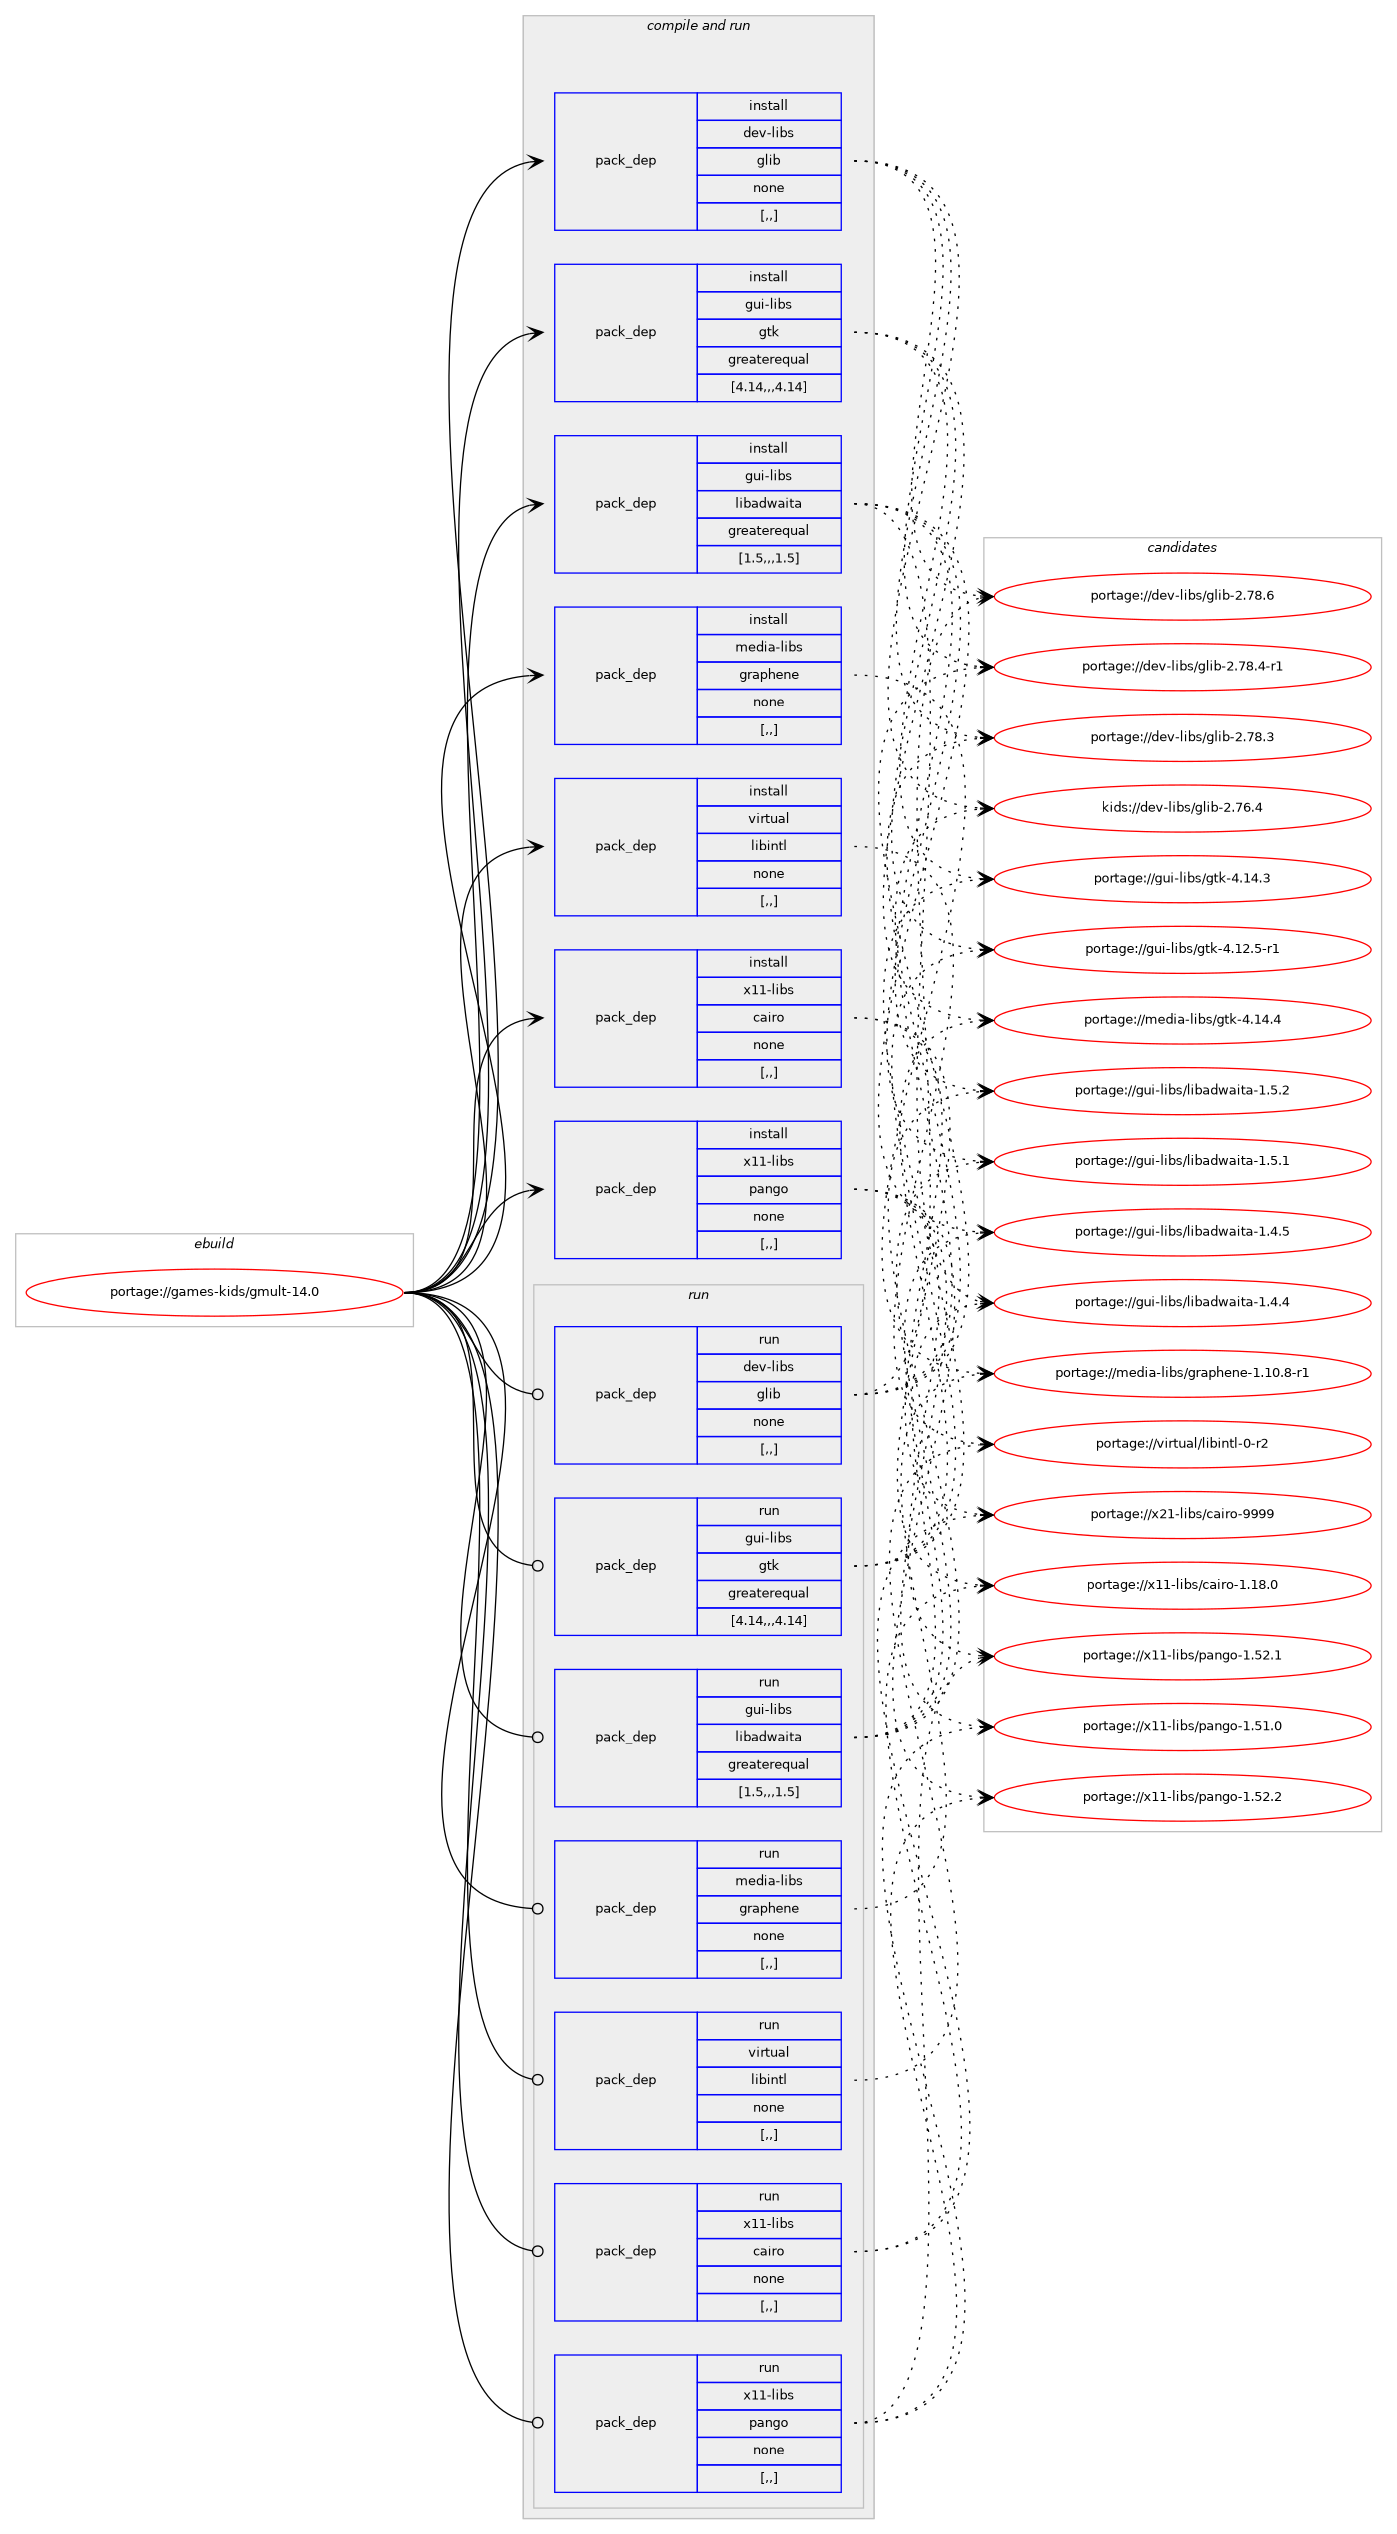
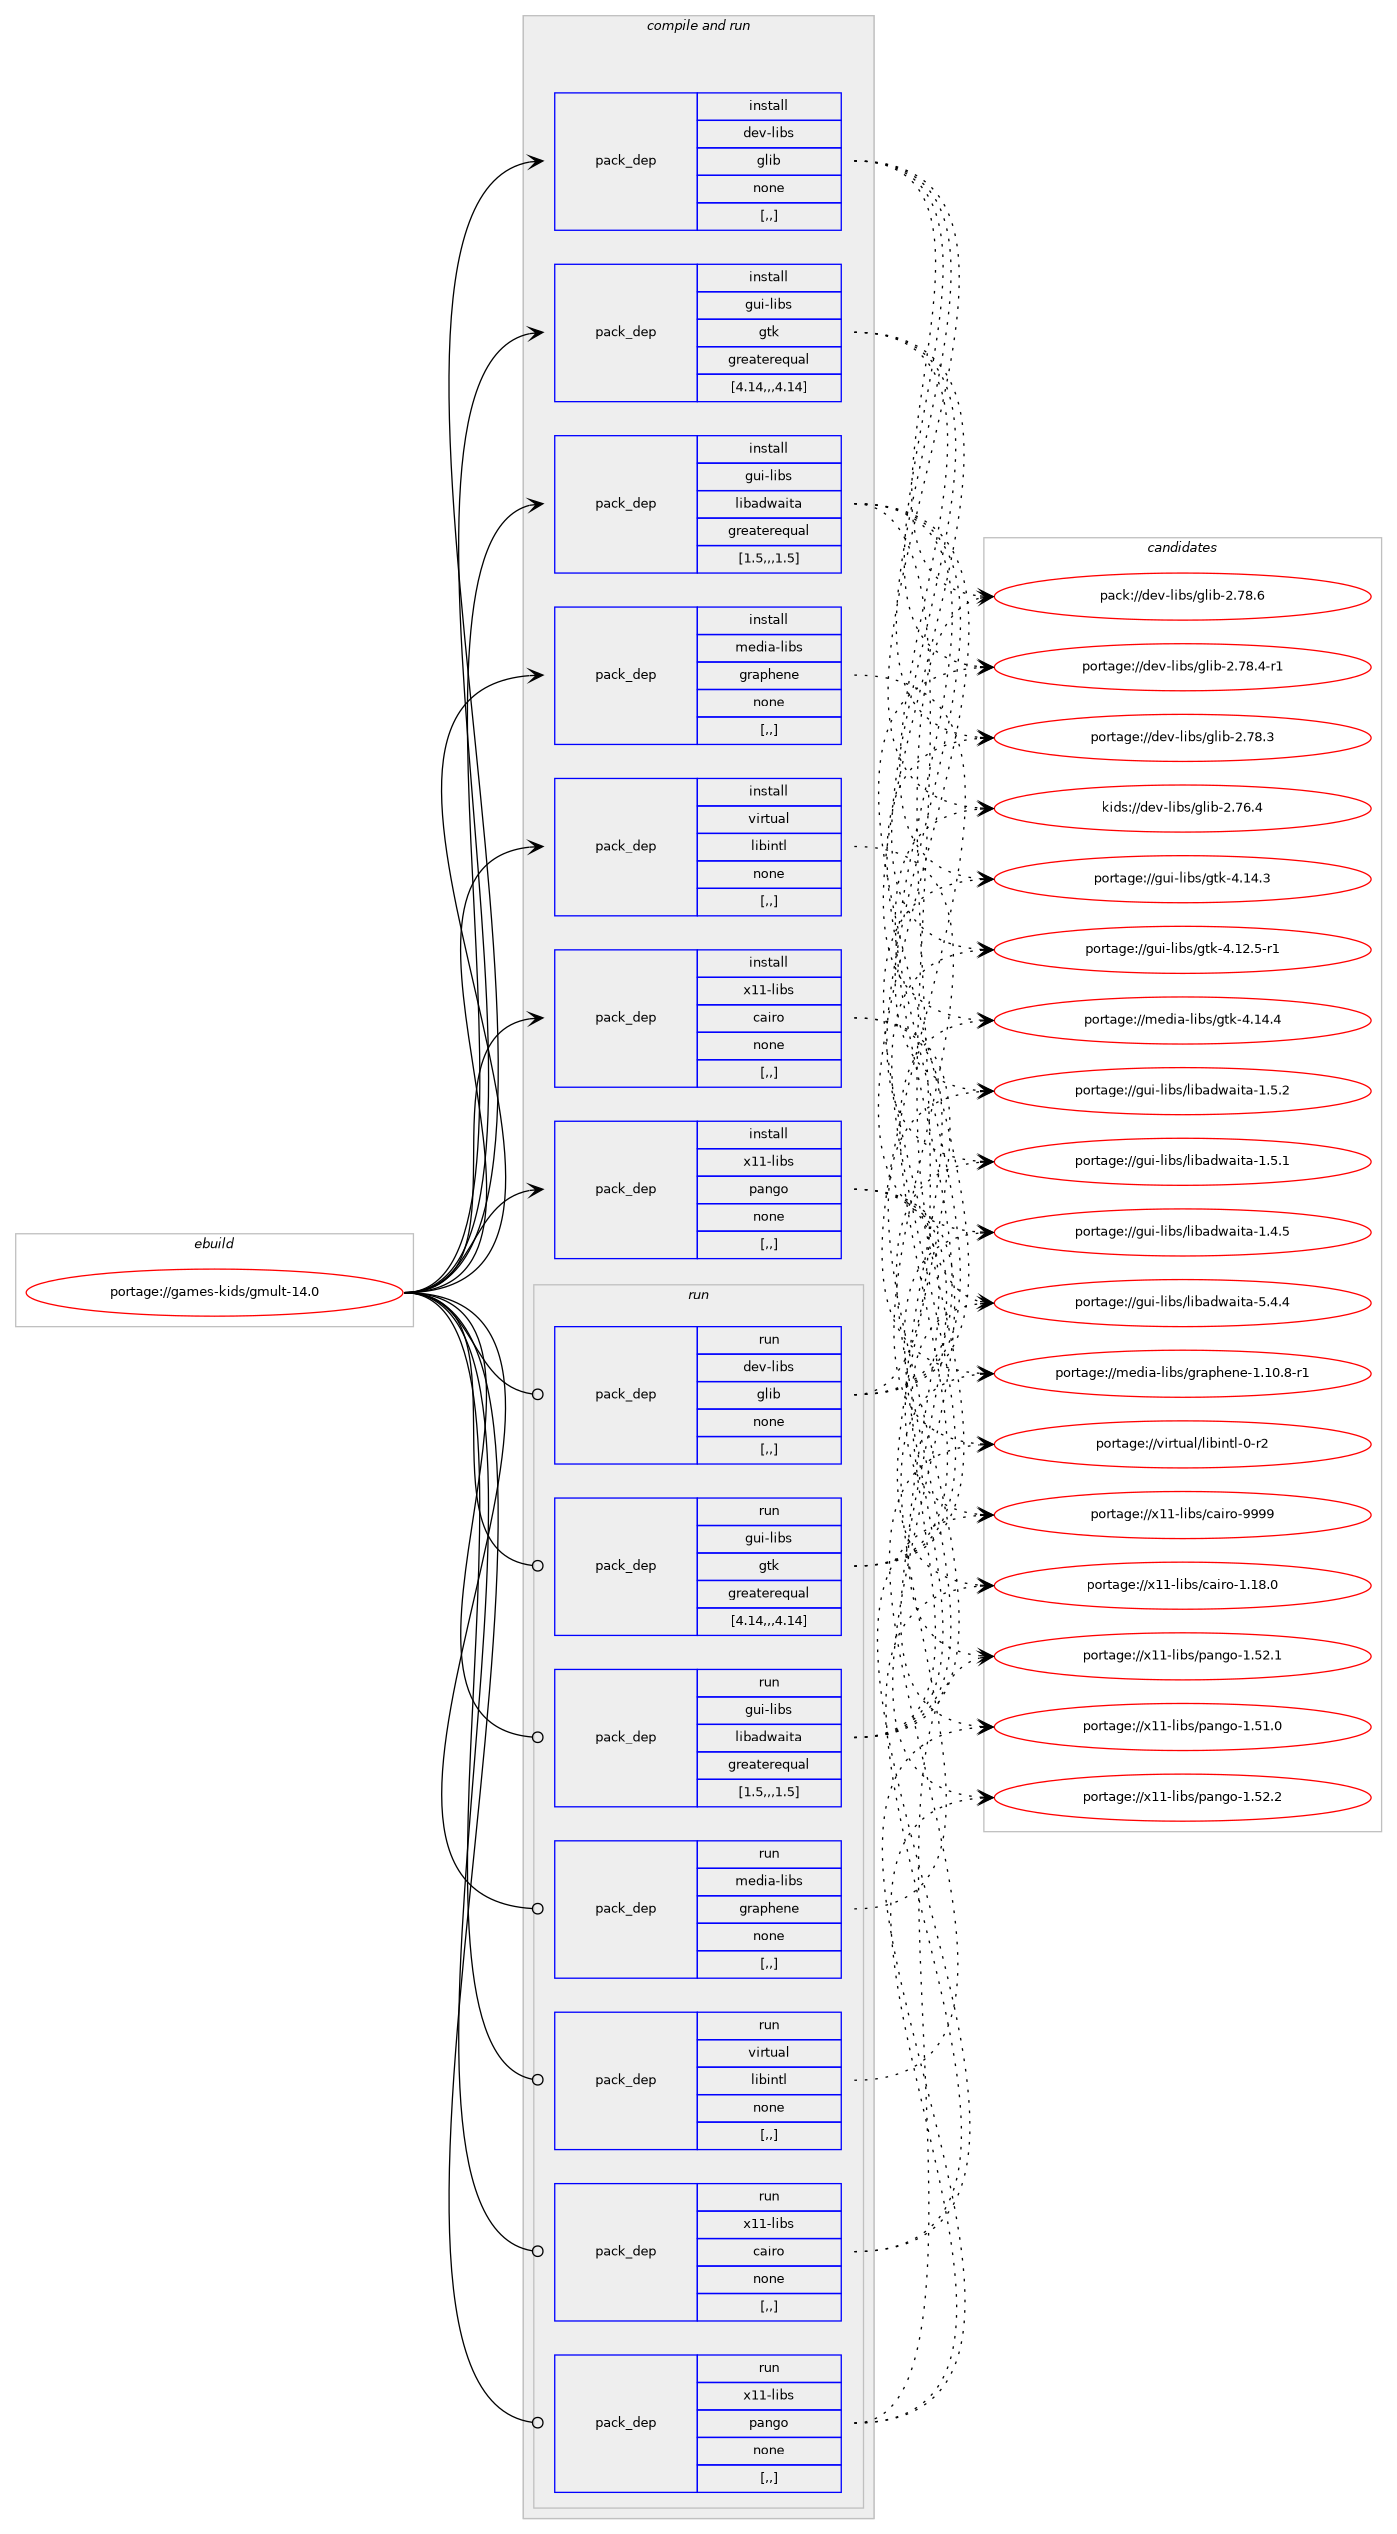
(1183, 597) -> (1183, 597)
(1183, 1303) -> (1183, 1303)
(1183, 1515) -> (1183, 1515)
